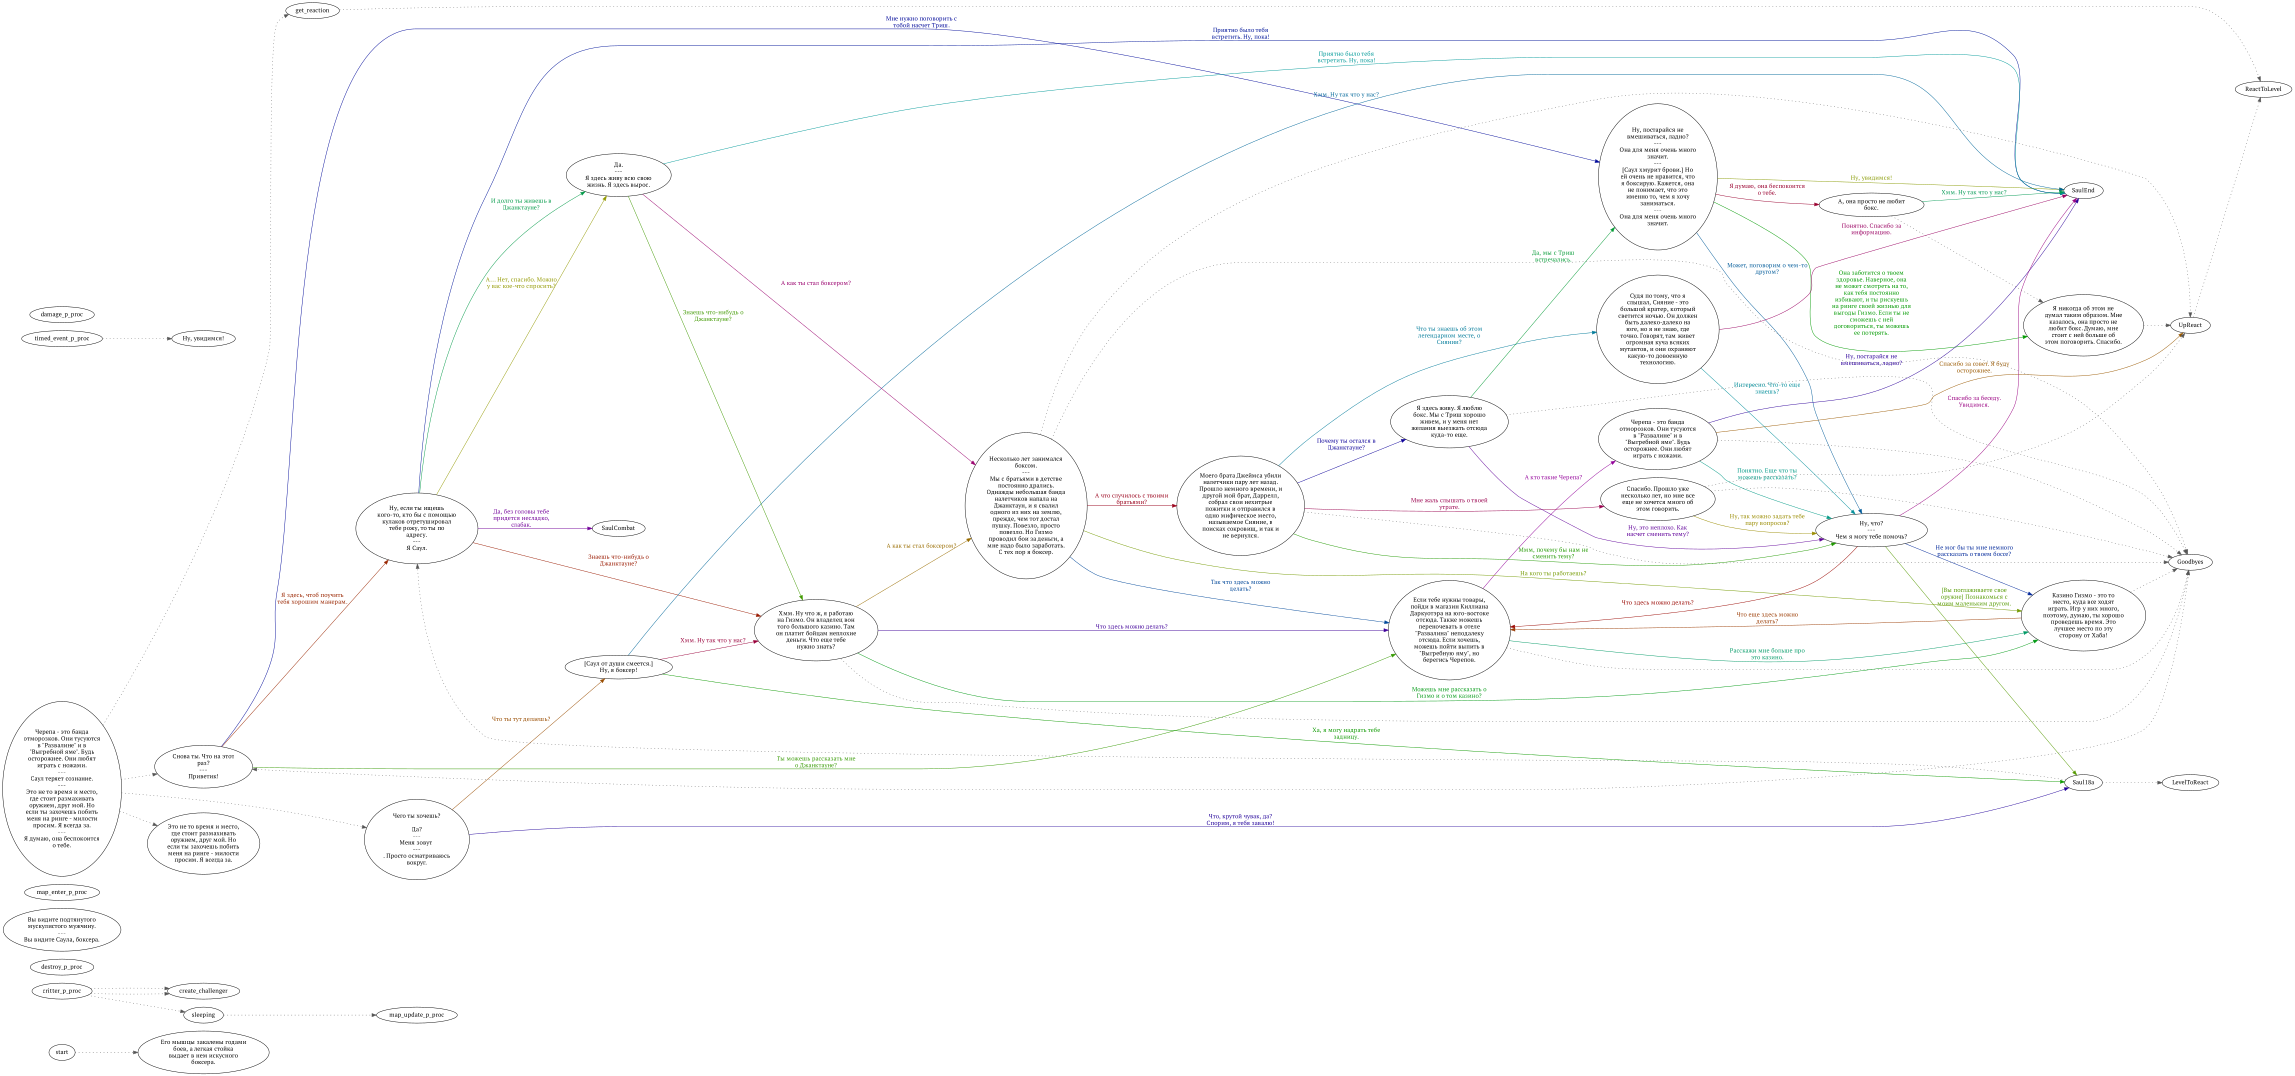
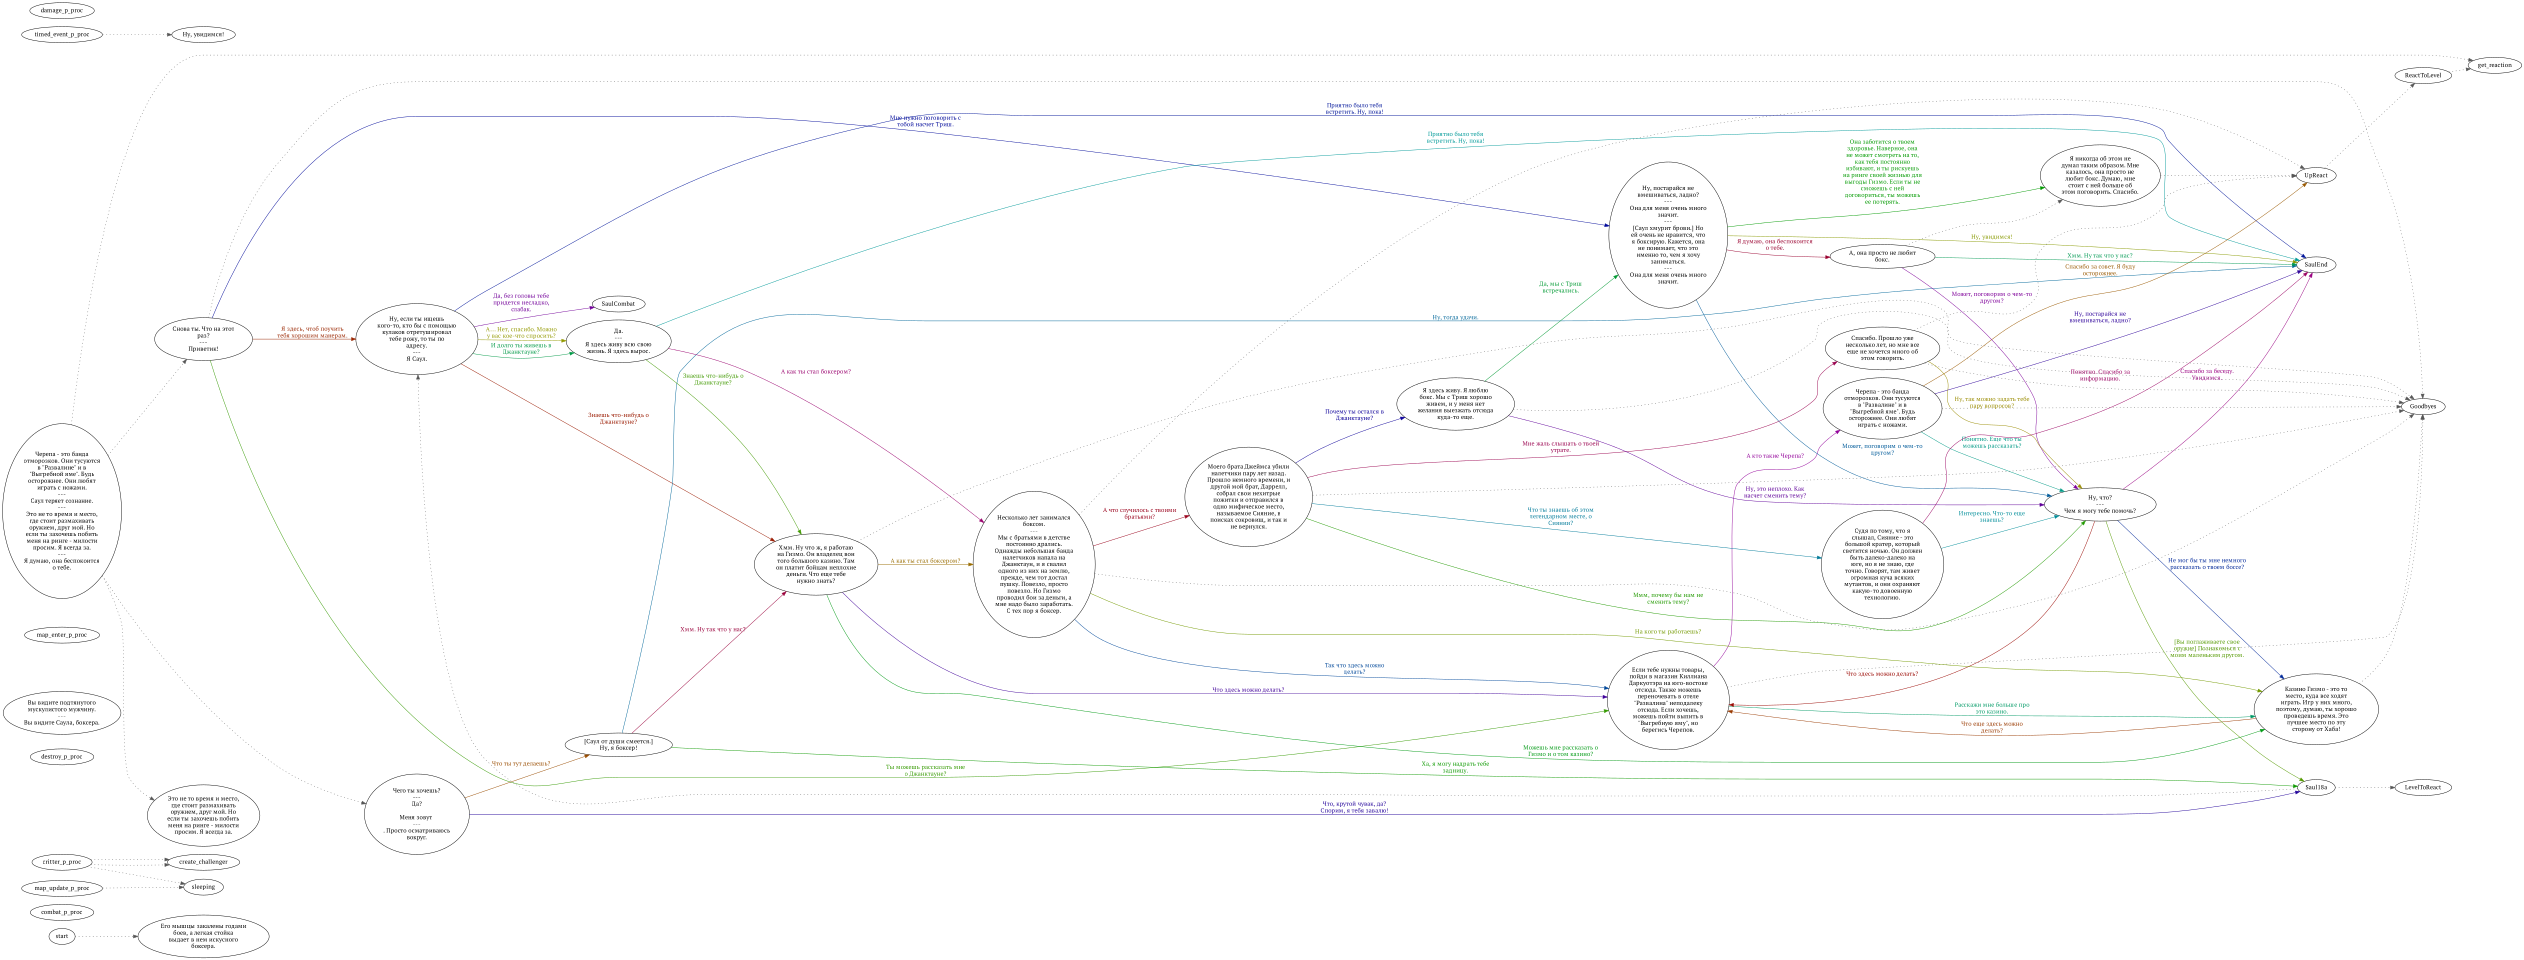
(1317, 7) -> (2457, 71)
(1346, 95) -> (1456, 318)
none -> (2011, 362)
(1286, 789) -> (1371, 82)
none -> (62, 912)
(298, 1015) -> (141, 888)
